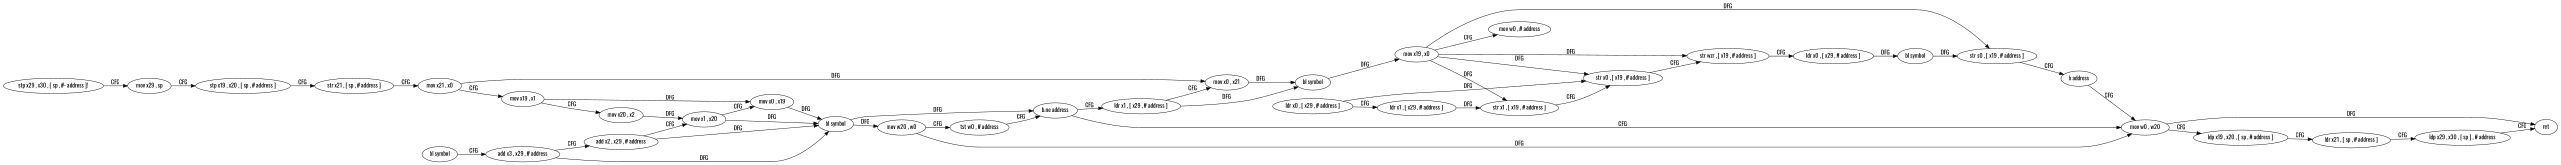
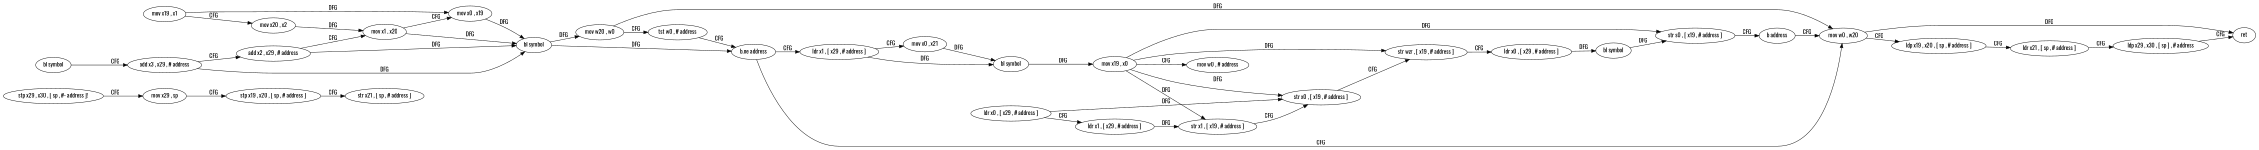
(440, 86) -> none
